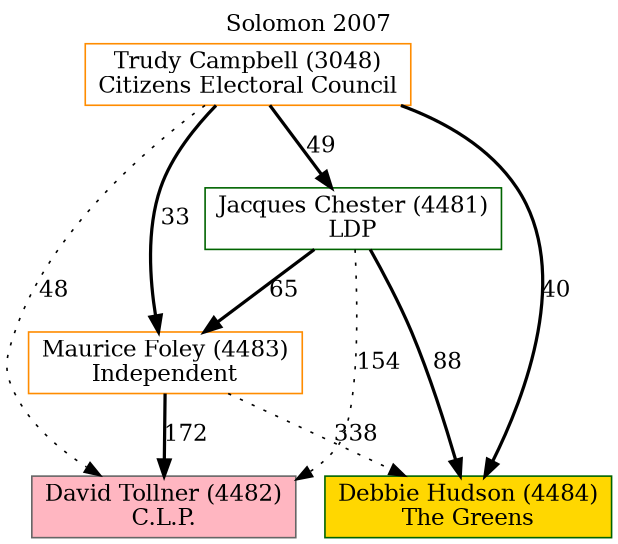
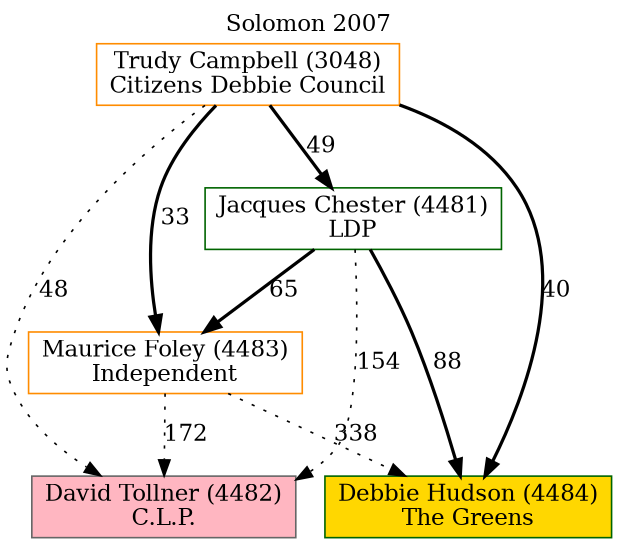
(248, 74) -> (248, 74)
(165, 427) -> (165, 427)
